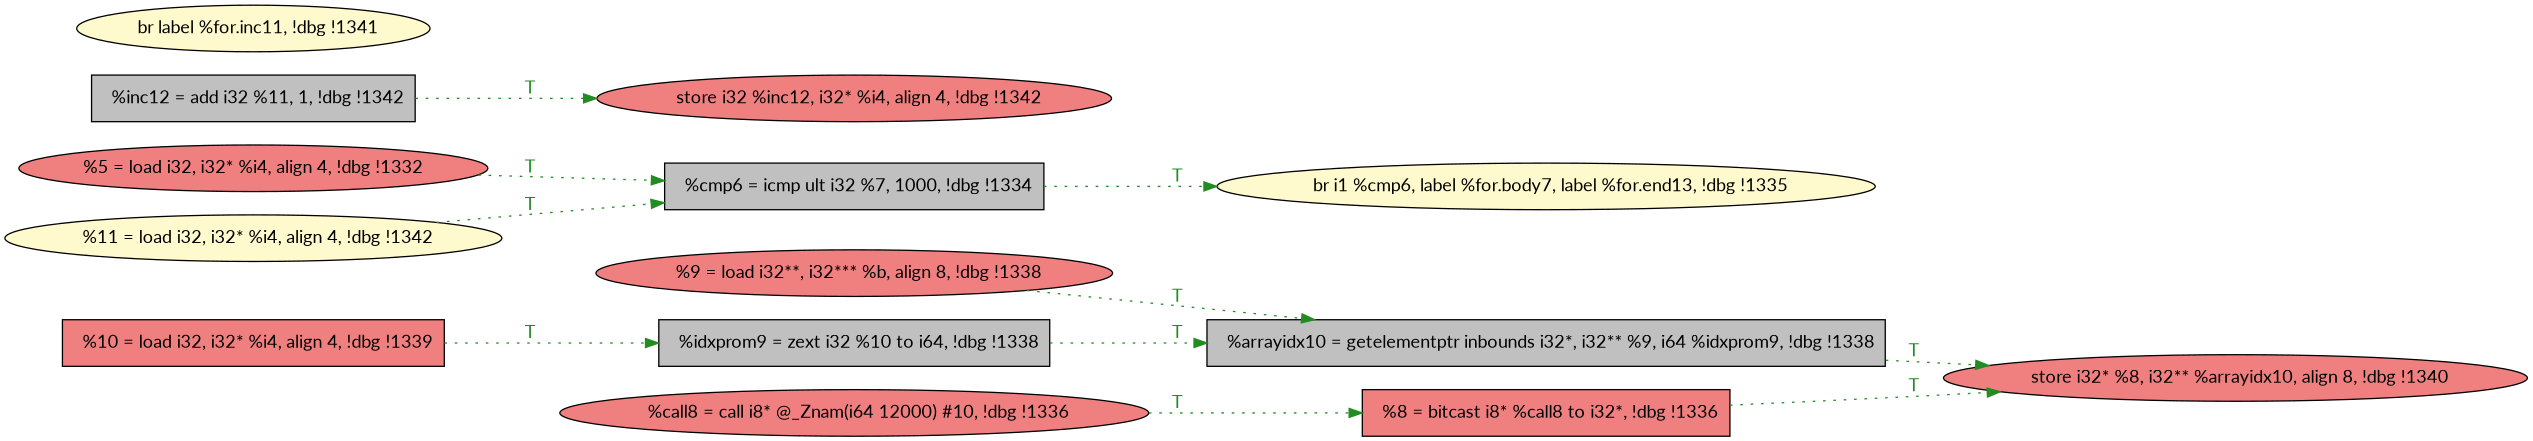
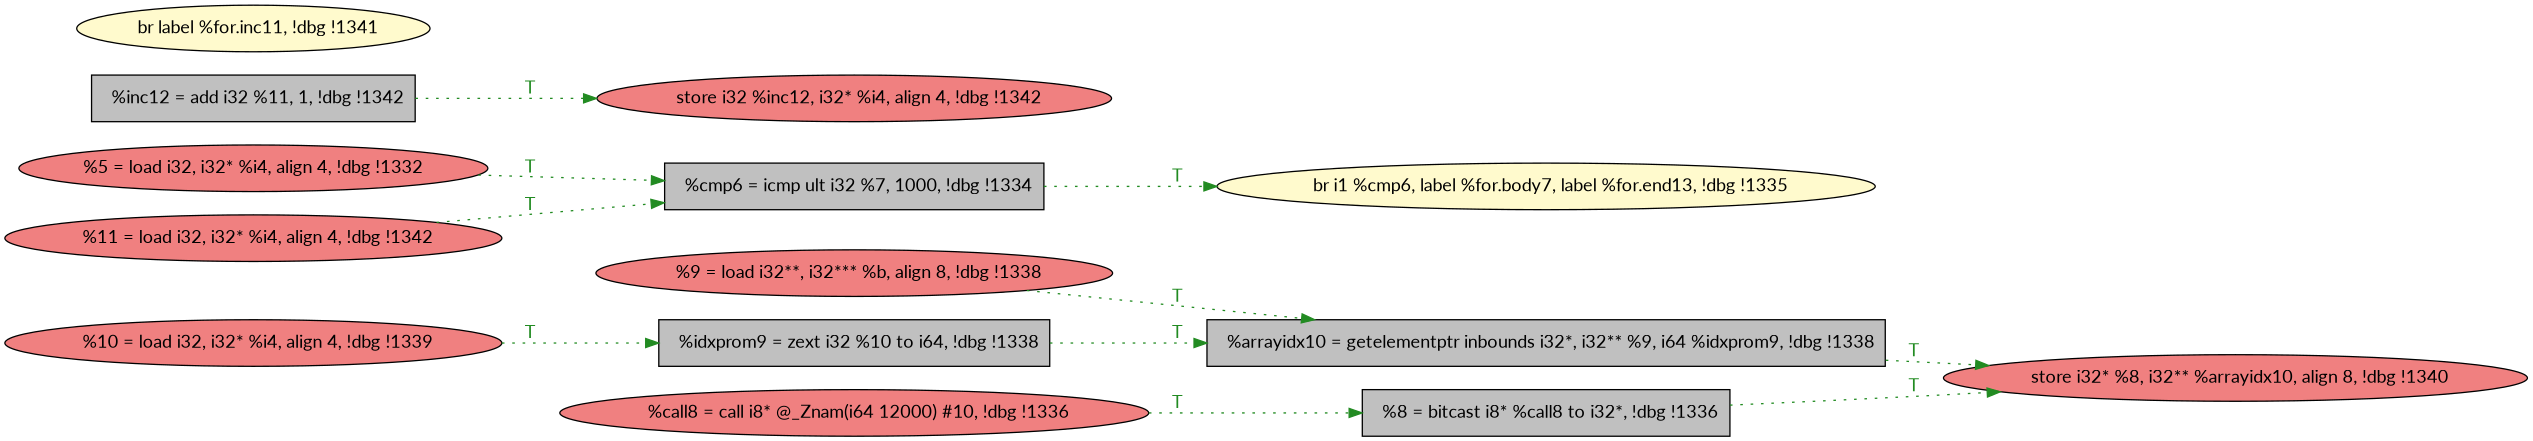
(253, 238) -> (253, 238)
(253, 343) -> (253, 343)
(1546, 413) -> (1546, 413)
